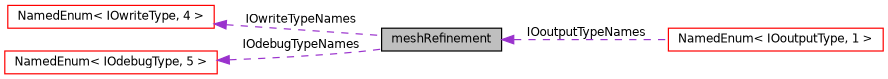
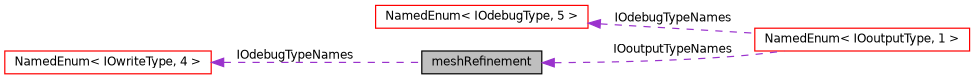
(299, 20) -> (293, 56)
(305, 56) -> (677, 29)
